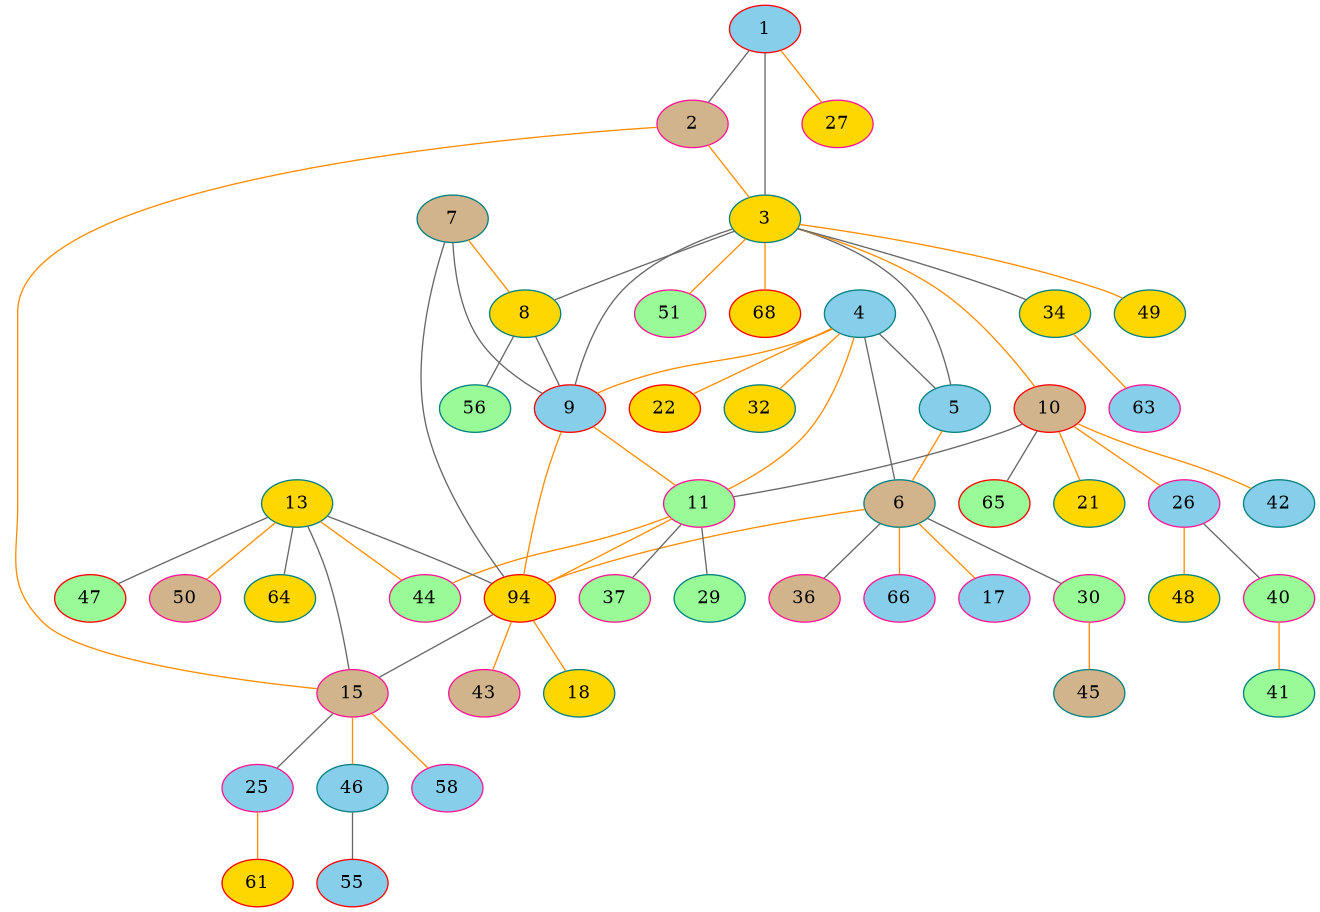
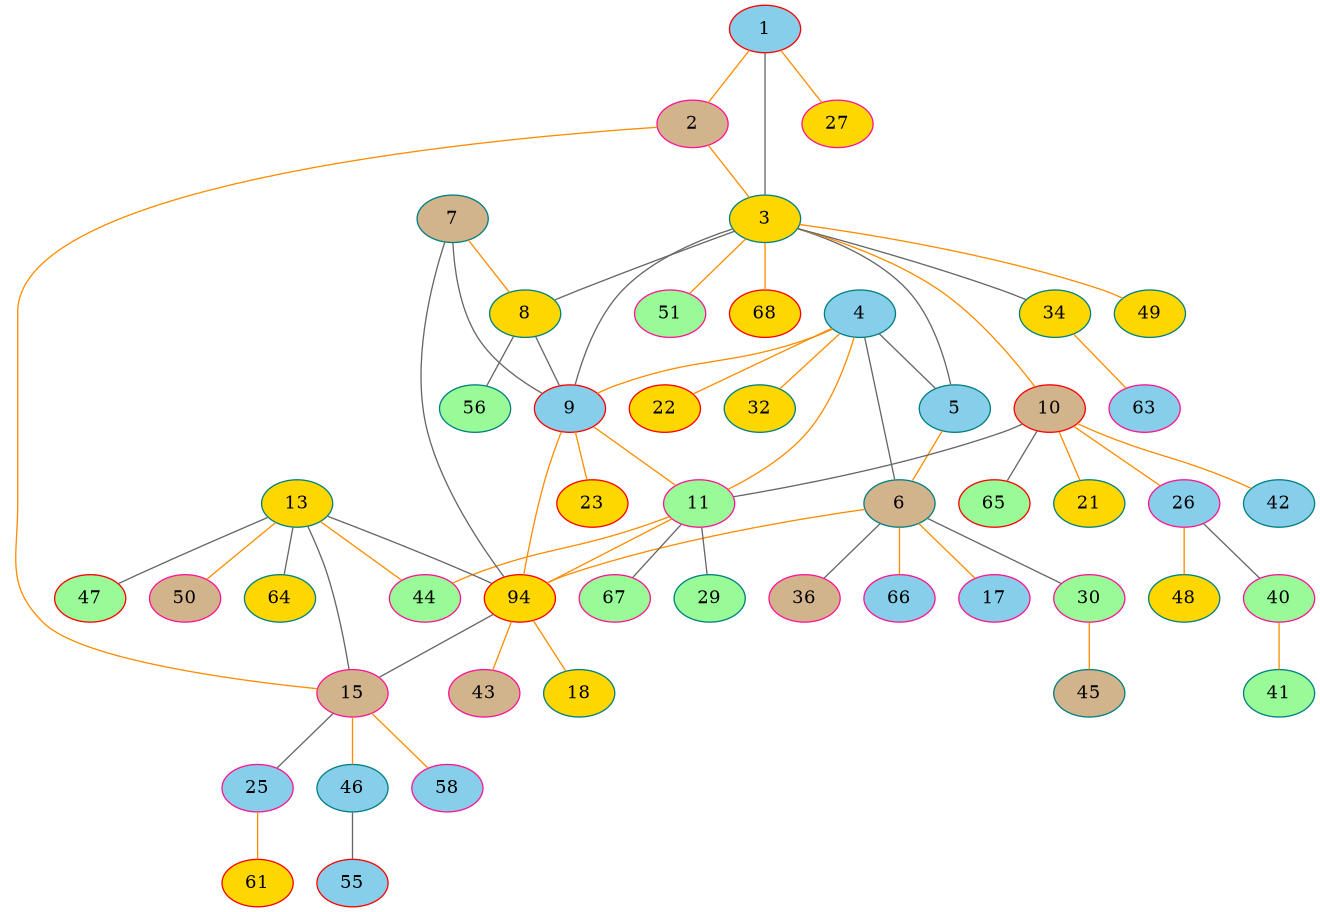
(729, 76) -> (729, 76)
none -> (592, 503)
(615, 598) -> (615, 598)
